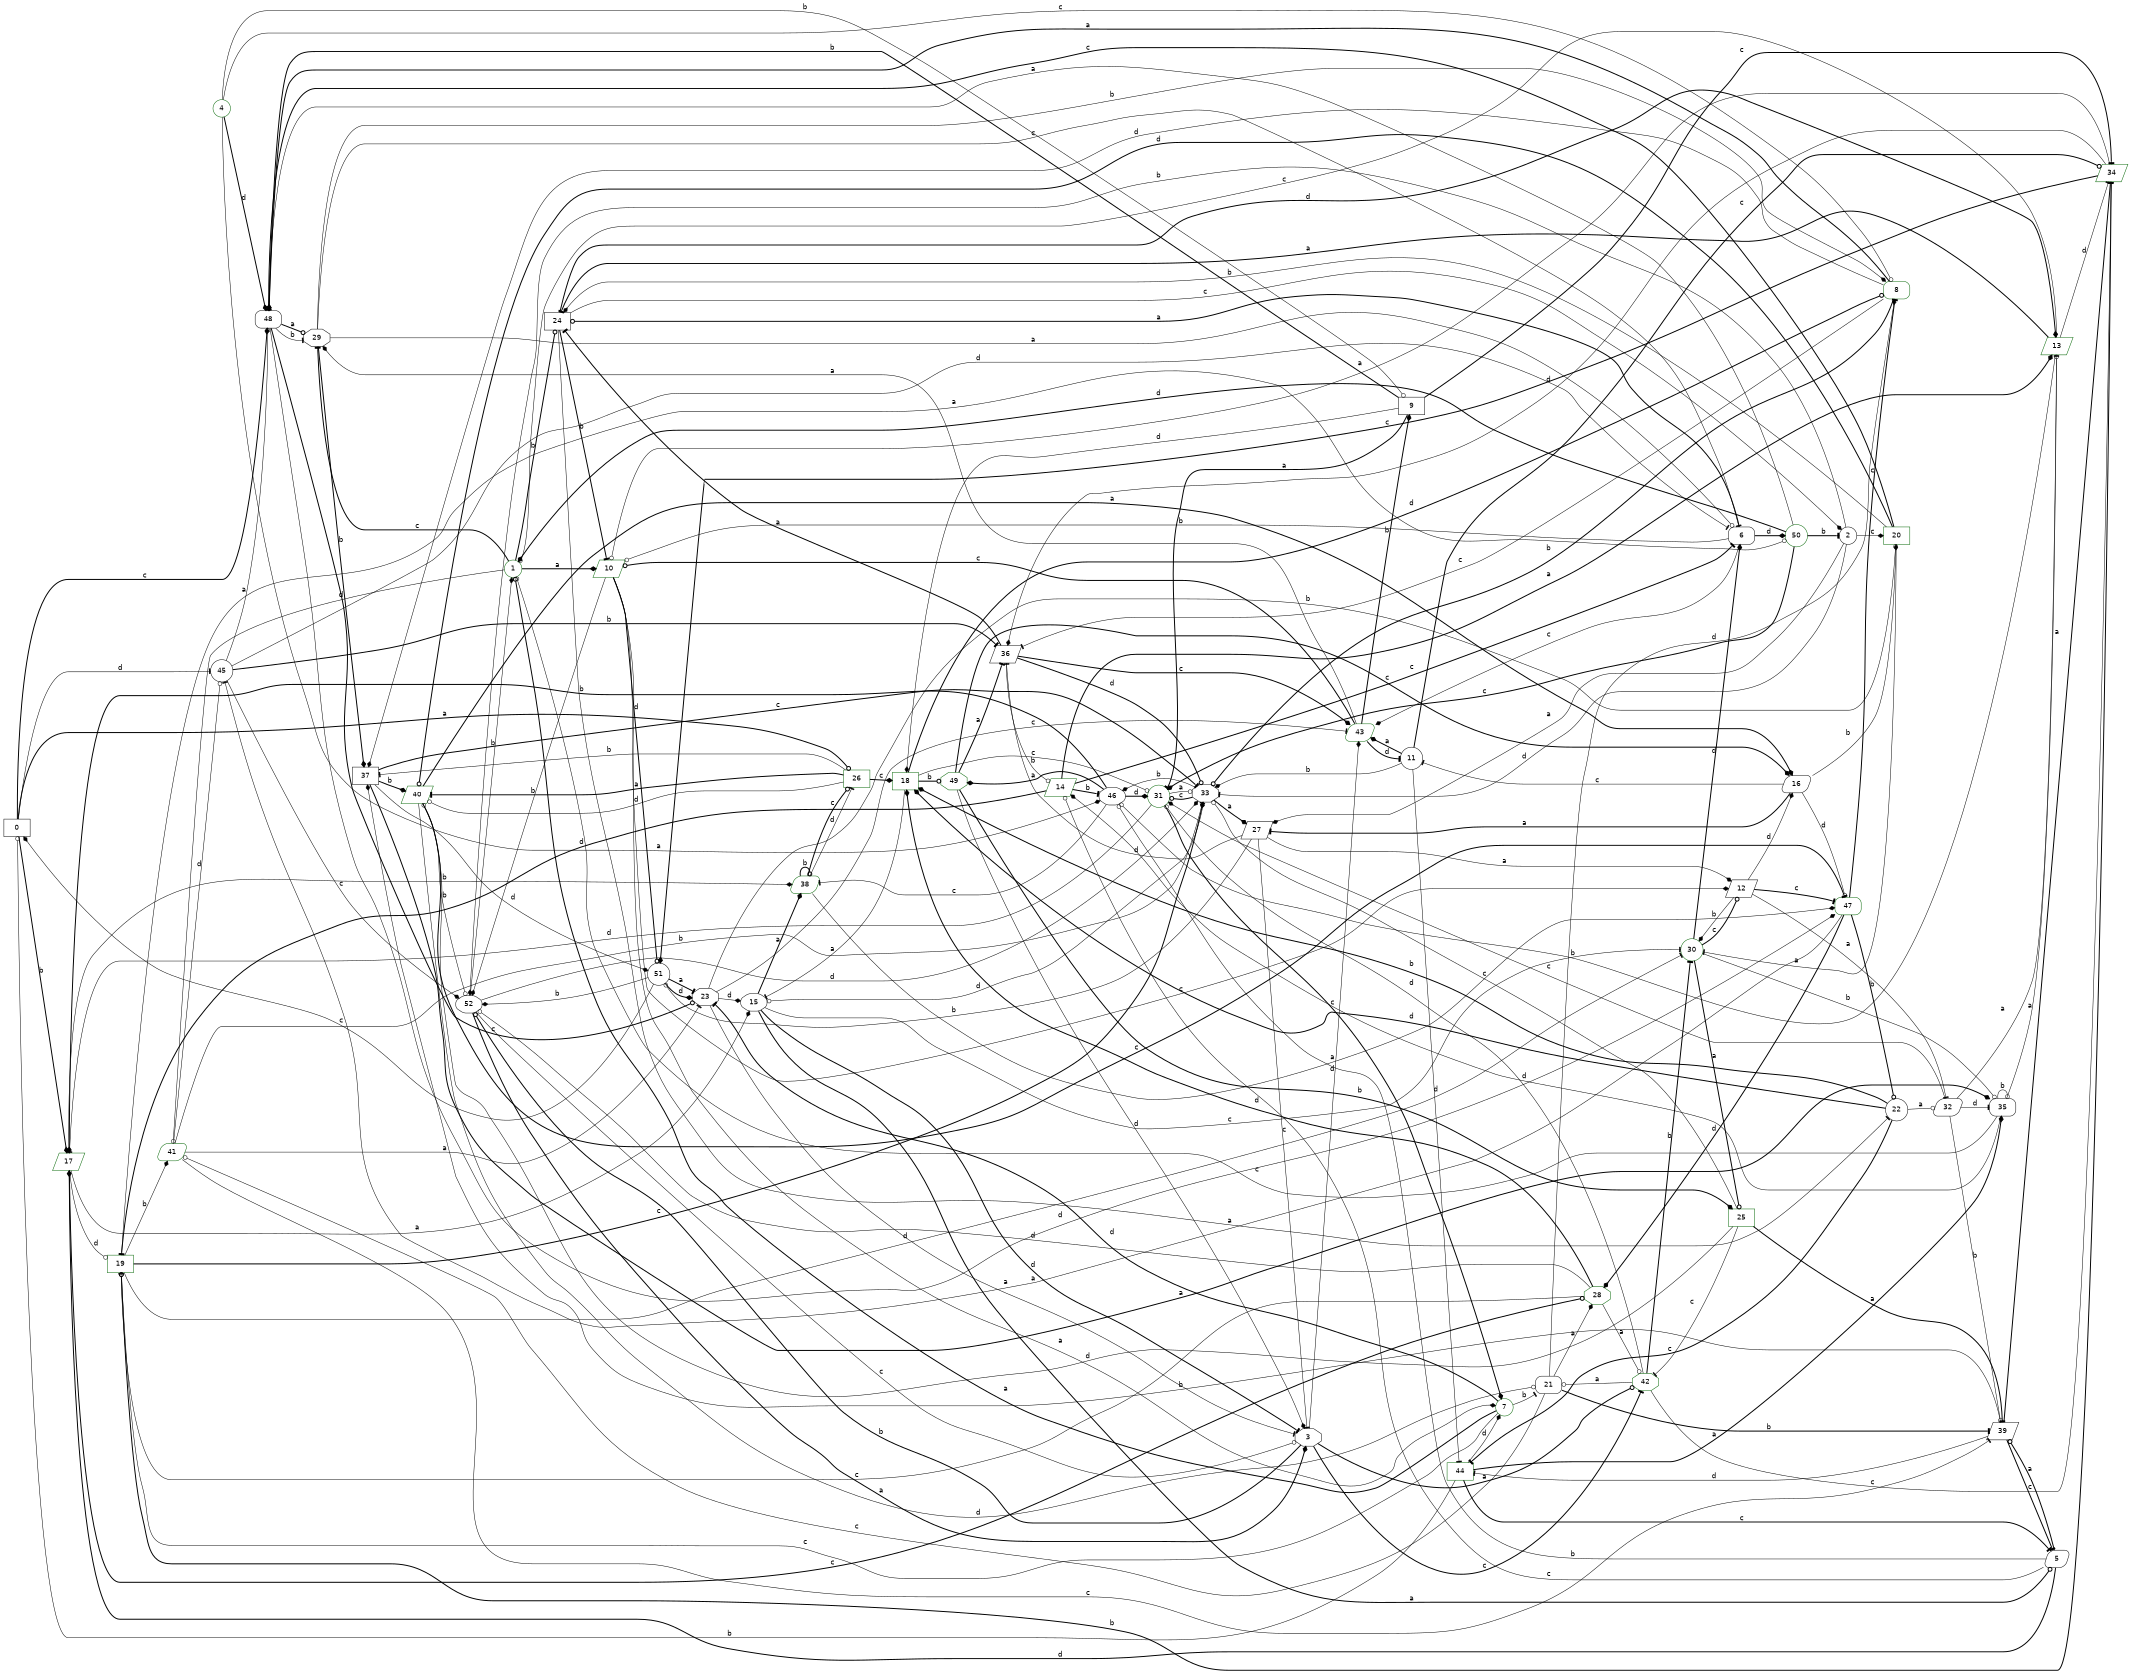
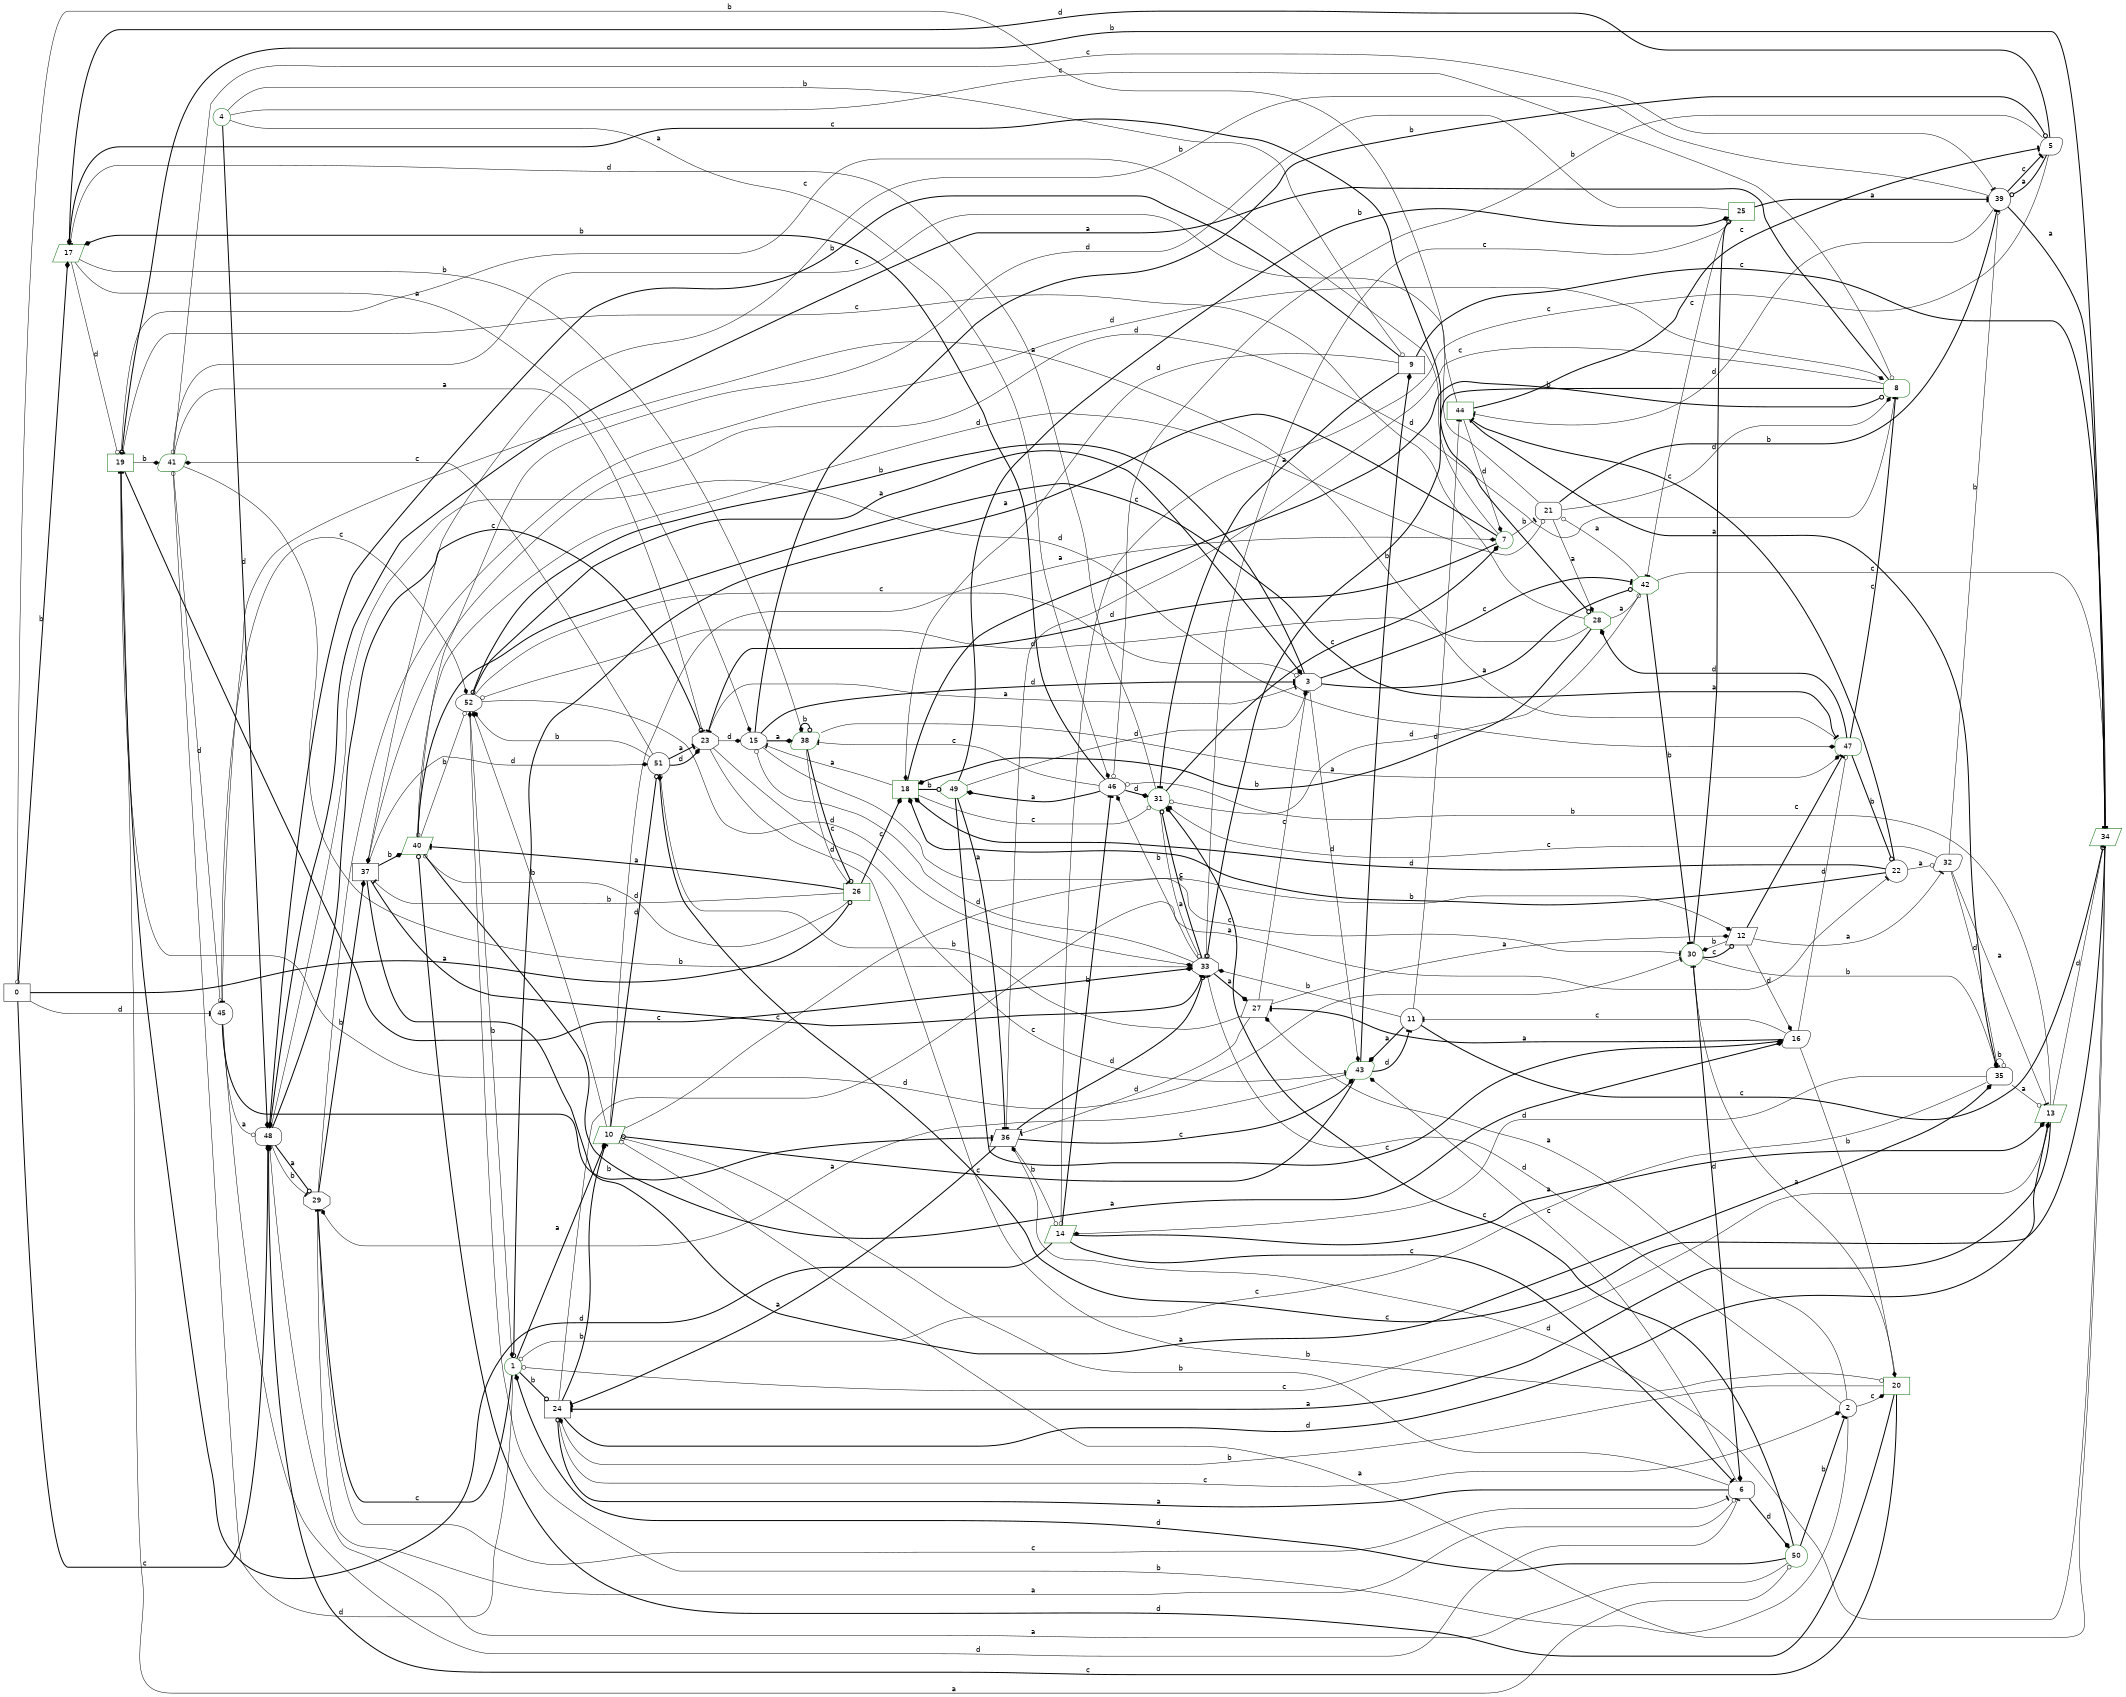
(1112, 95) -> (1112, 321)
(353, 1032) -> (485, 497)
(1257, 1101) -> (1257, 785)
(2003, 1431) -> (2000, 199)
(1412, 1599) -> (1412, 131)
